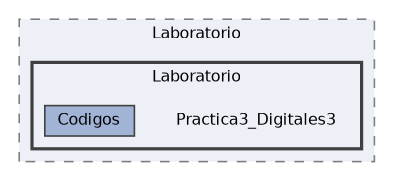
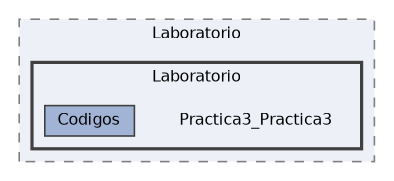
(256, 121) -> (256, 121)
